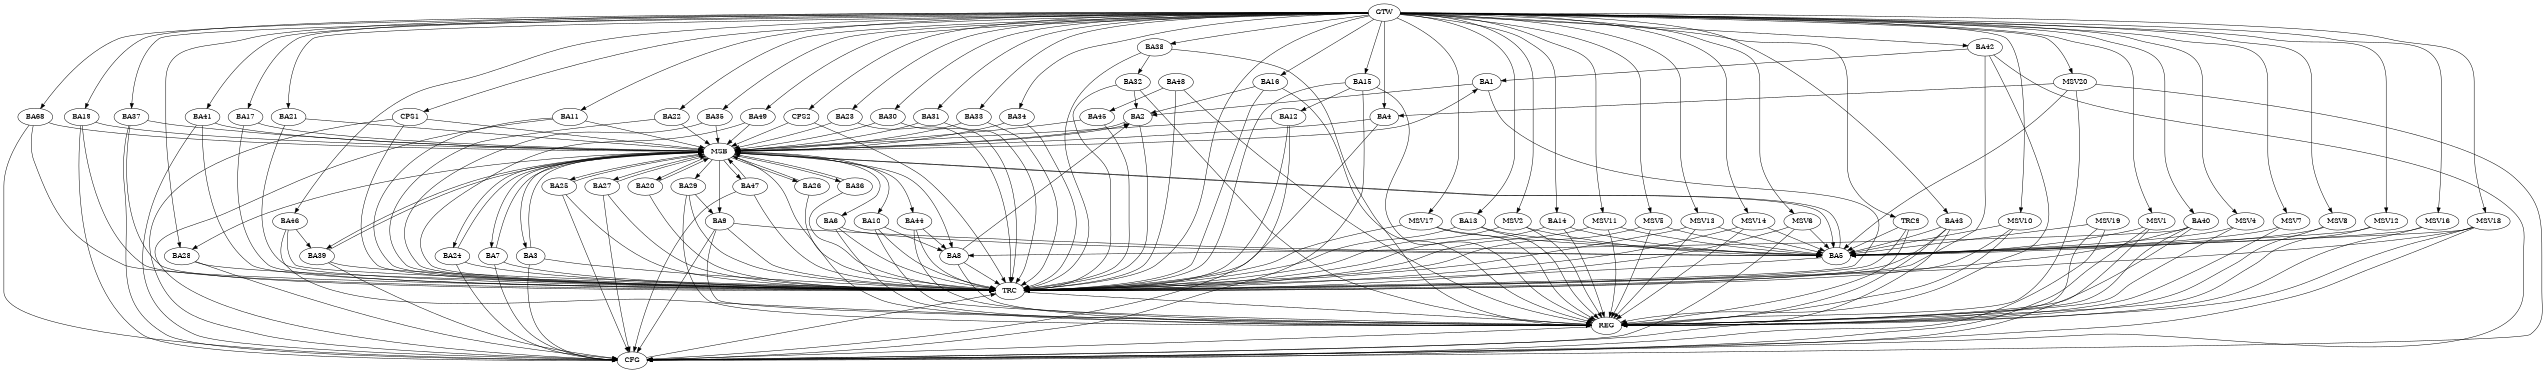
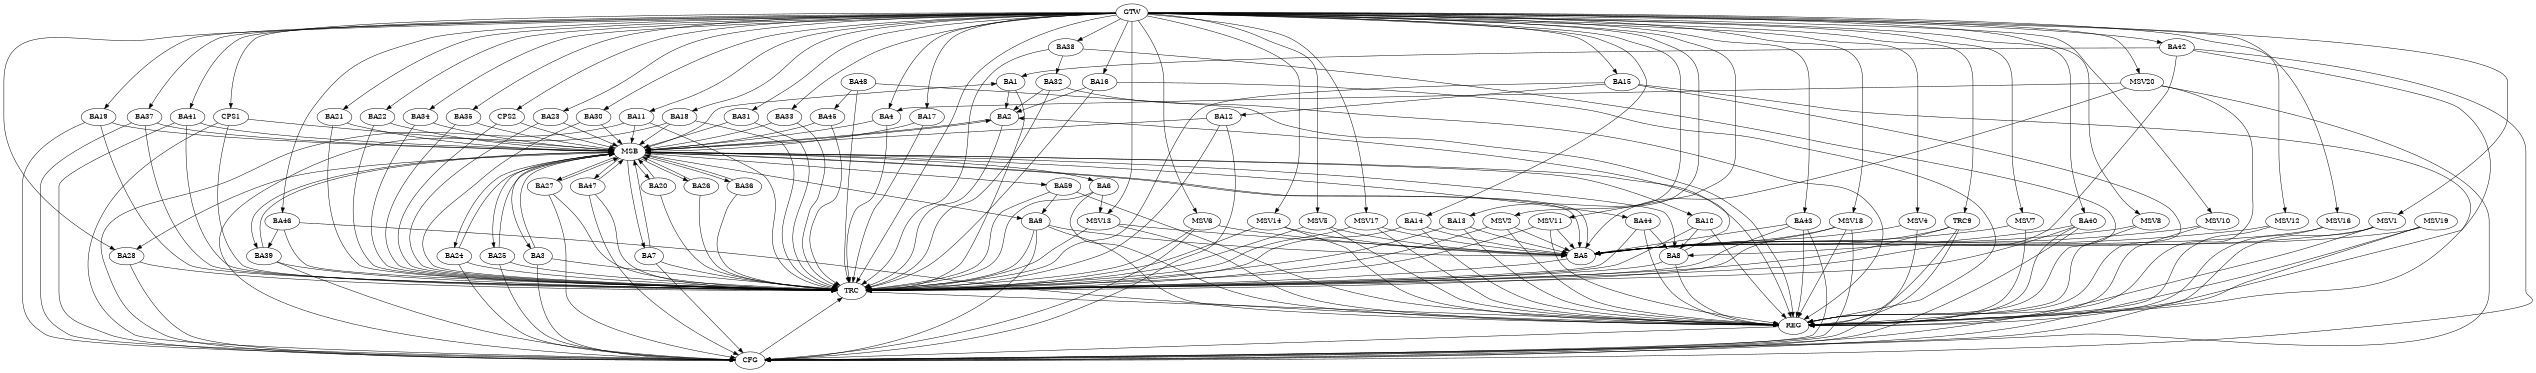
(35, 117) -> (680, 117)
(758, 117) -> none
(688, 187) -> (1063, 187)
(1329, 251) -> (1102, 199)
(1525, 287) -> none
none -> (1385, 354)
